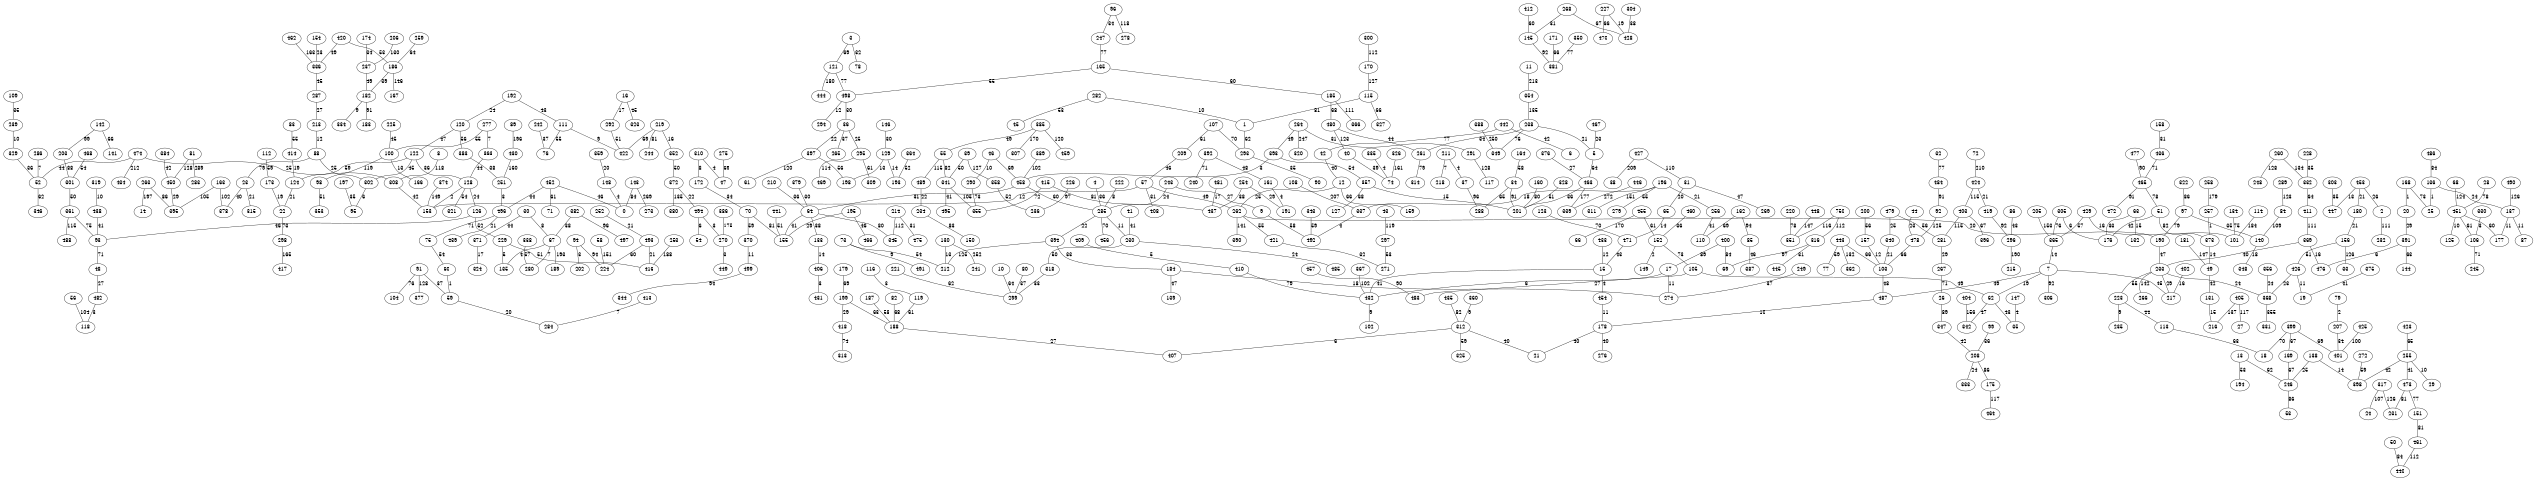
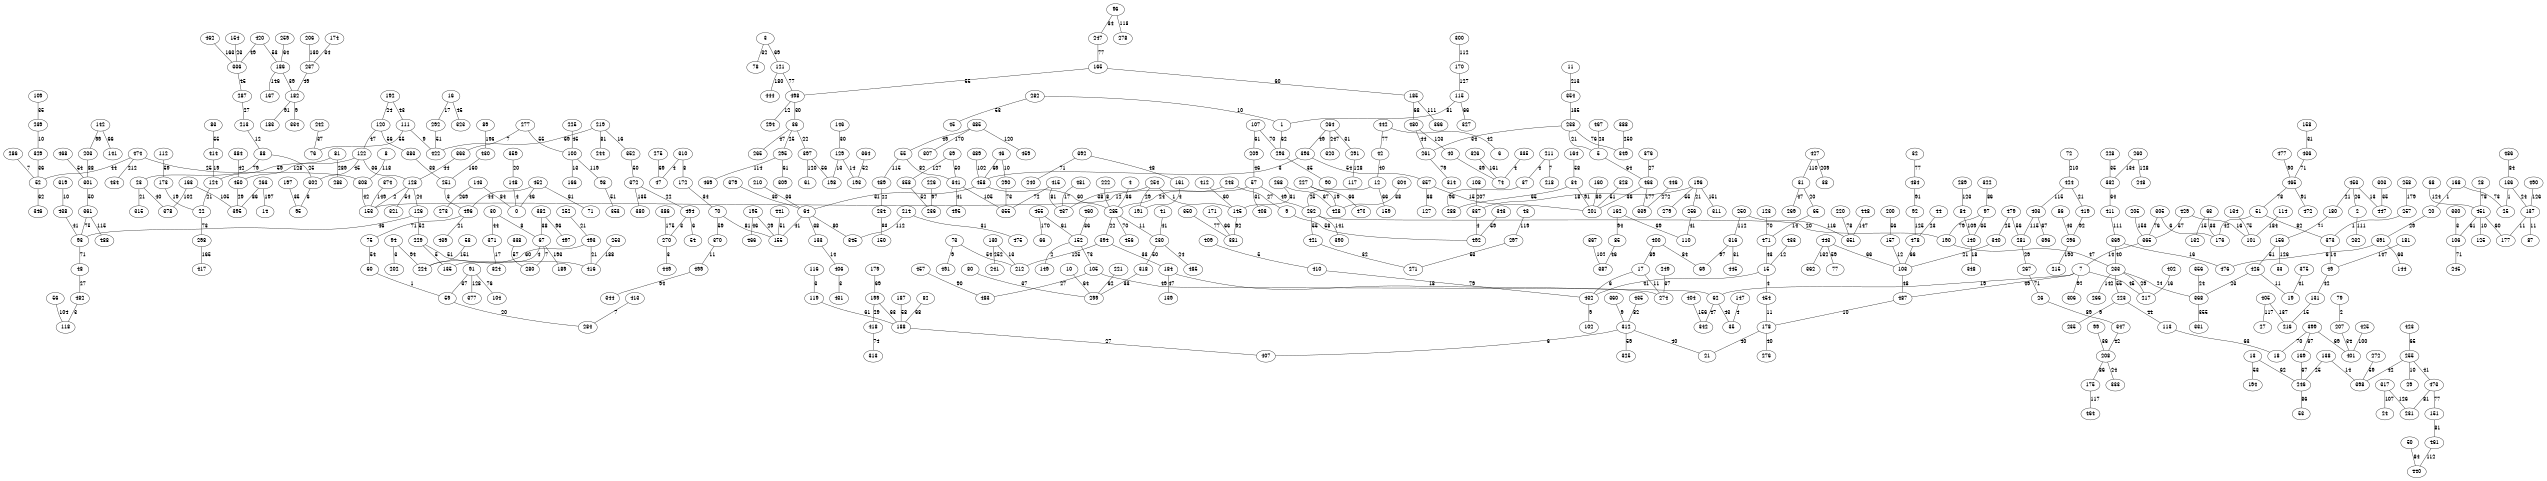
(845, 140) -> (782, 140)
none -> (1192, 204)
(1840, 212) -> (1742, 212)
(1360, 284) -> (1596, 256)
